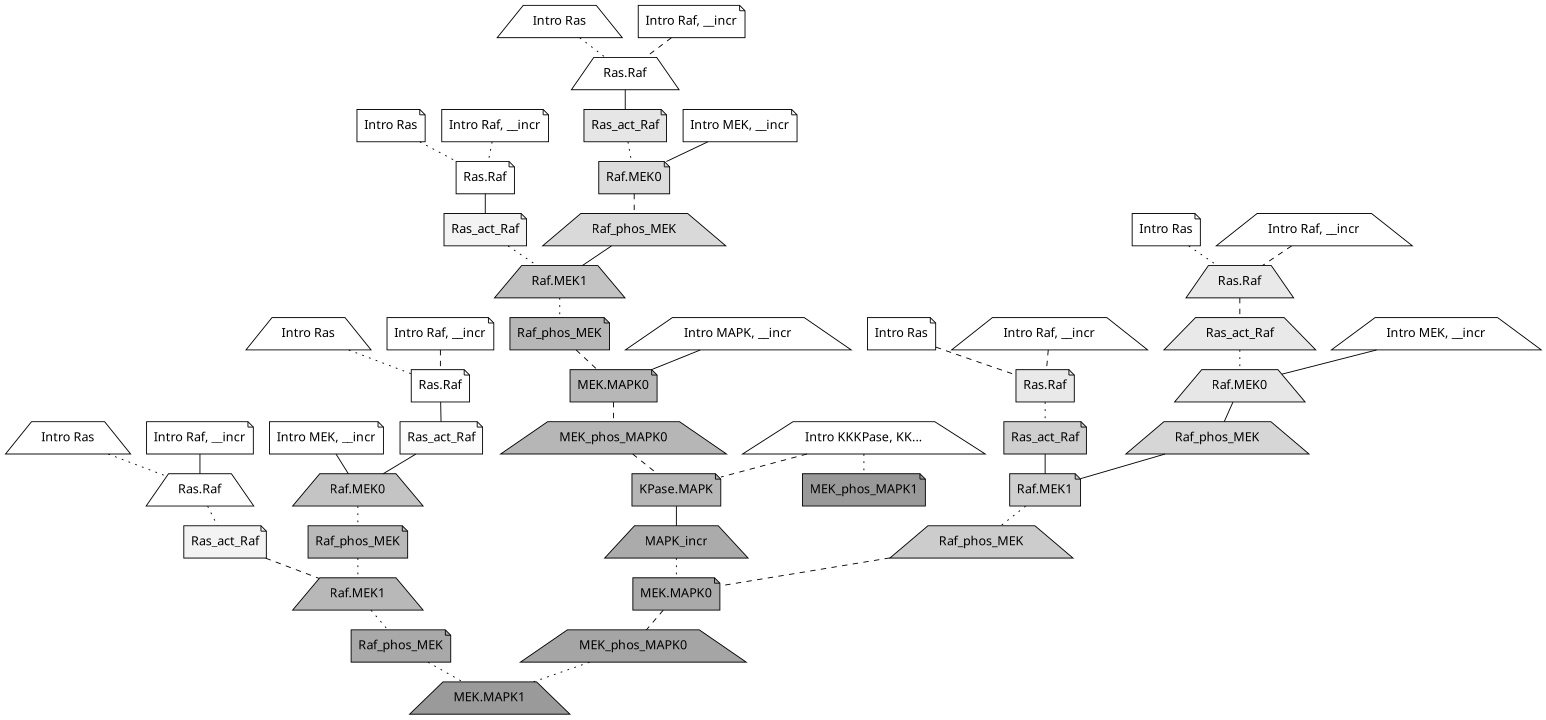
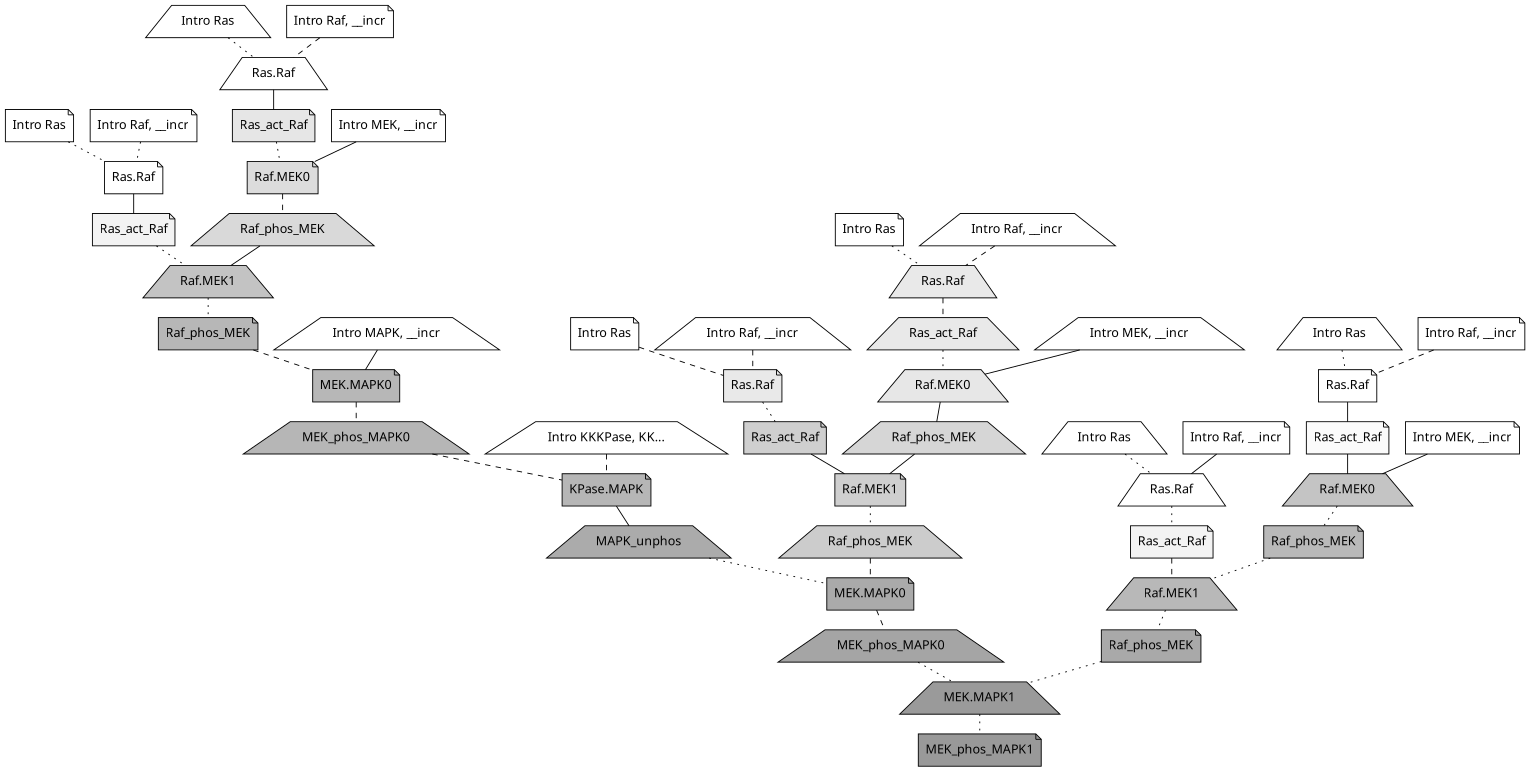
(864, 464) -> (980, 724)
(676, 542) -> (639, 542)
